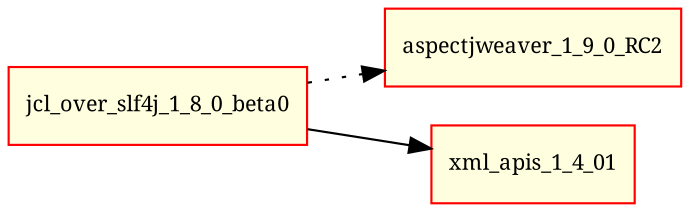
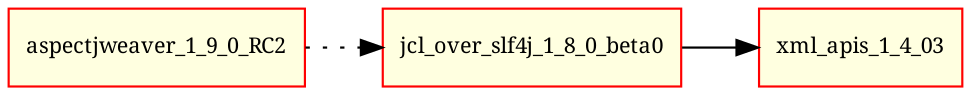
(335, 78) -> (333, 48)
(533, 164) -> (861, 48)
